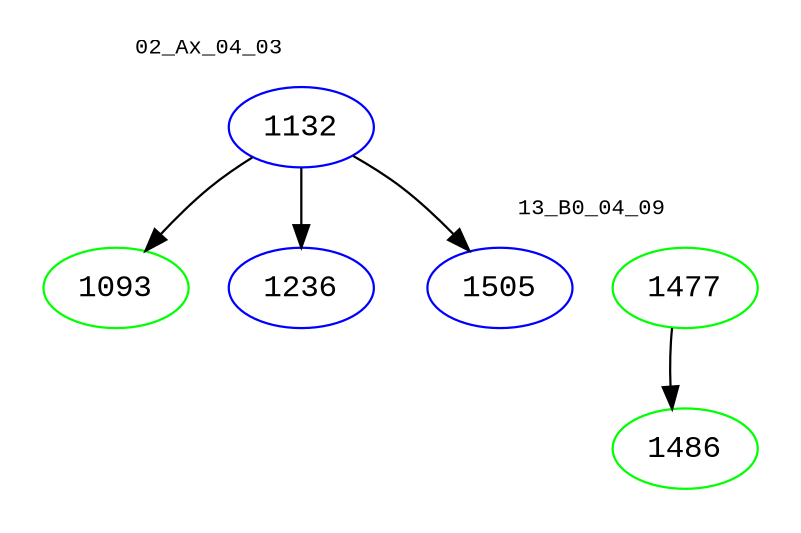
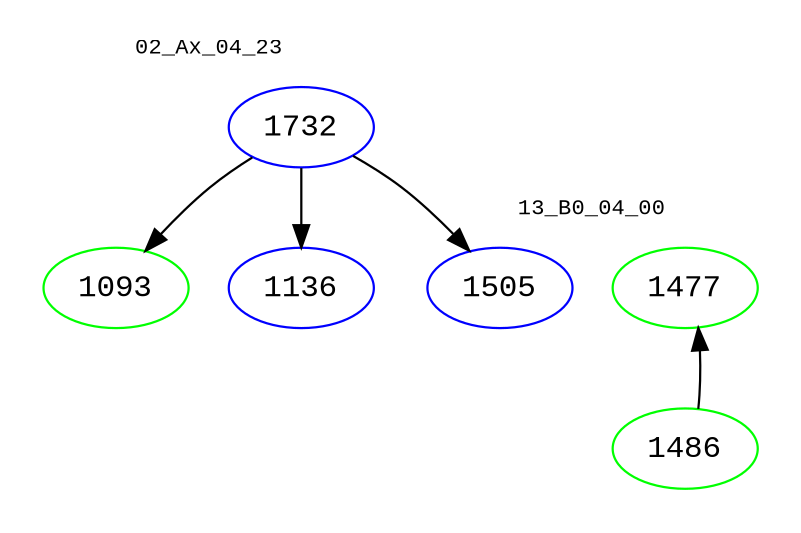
(210, 48) -> (210, 48)
(301, 127) -> (301, 127)
(593, 209) -> (593, 209)
(301, 288) -> (301, 288)
(670, 357) -> (700, 380)
